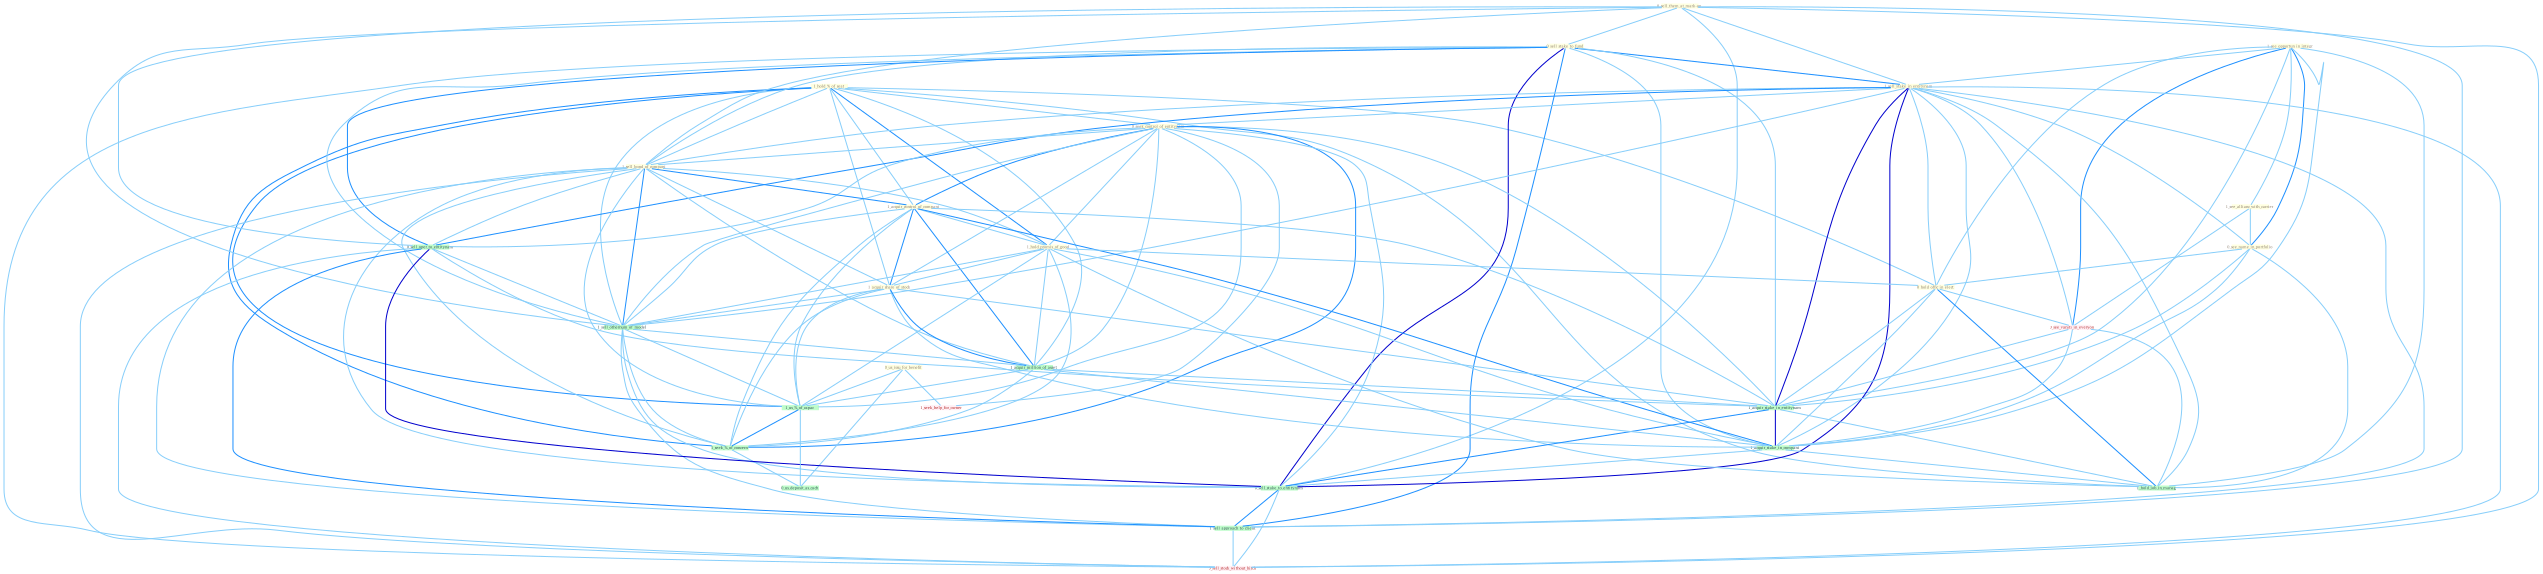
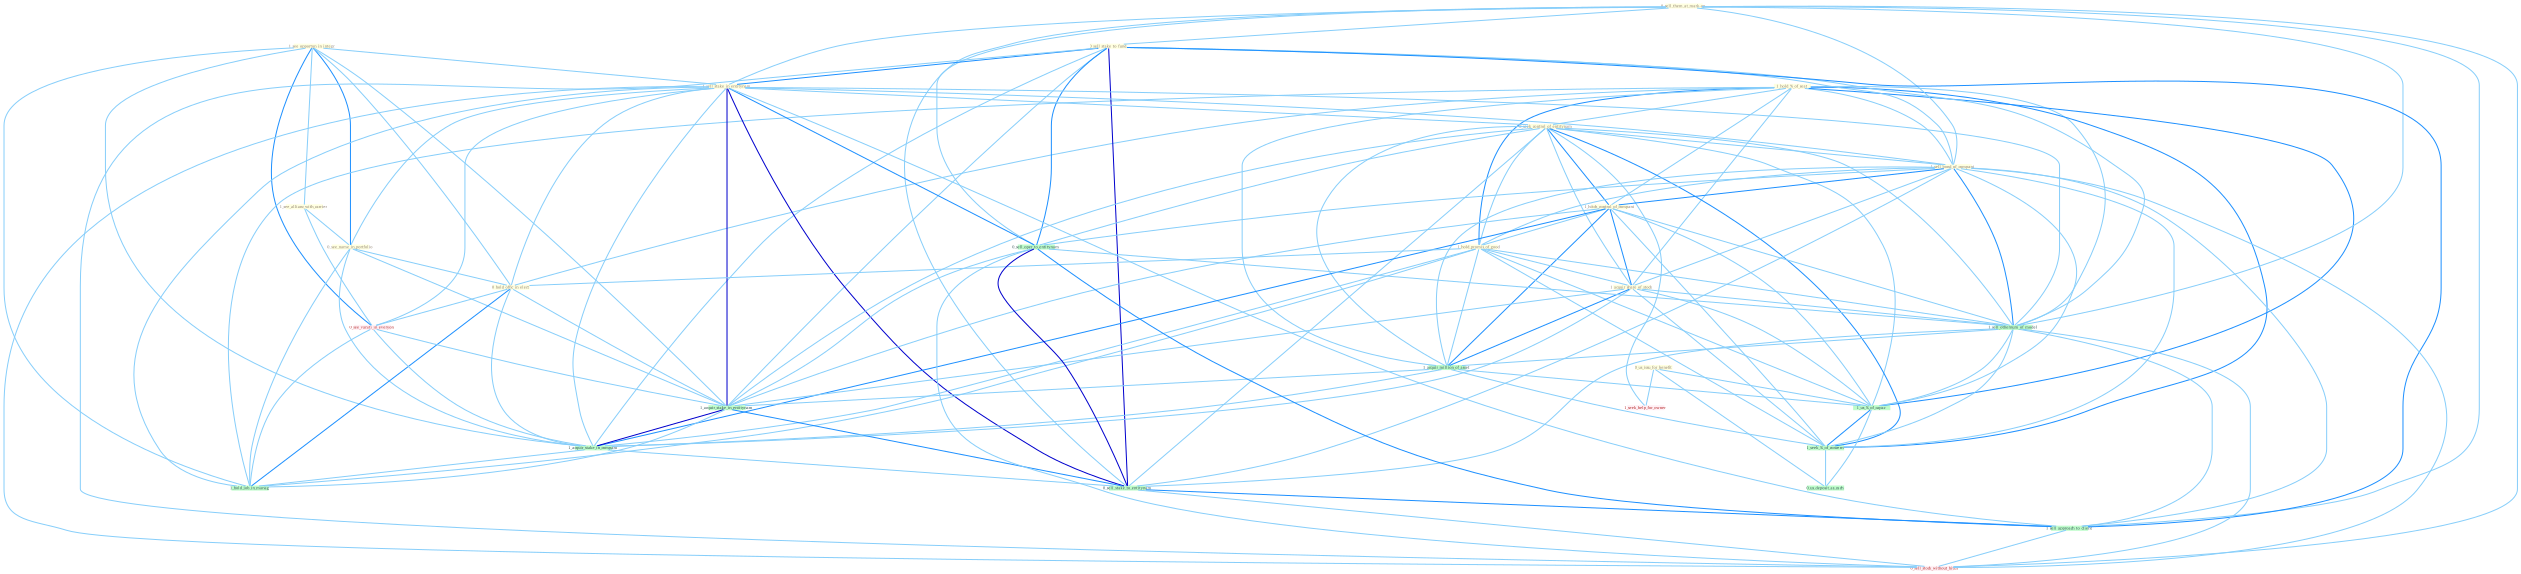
(914, 207) -> (1610, 207)
none -> (2250, 483)
